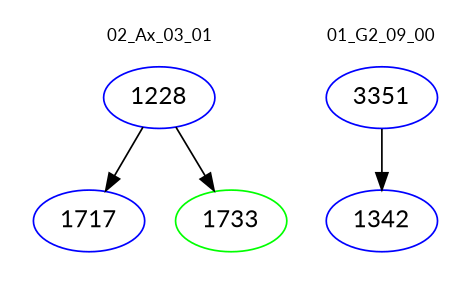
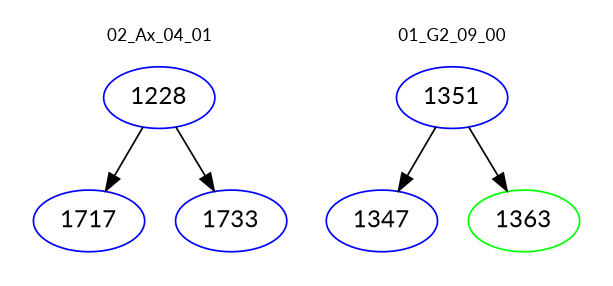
(160, 37) -> (160, 37)
(382, 98) -> (452, 98)
(231, 221) -> (231, 221)
(382, 221) -> (382, 221)
none -> (524, 221)
